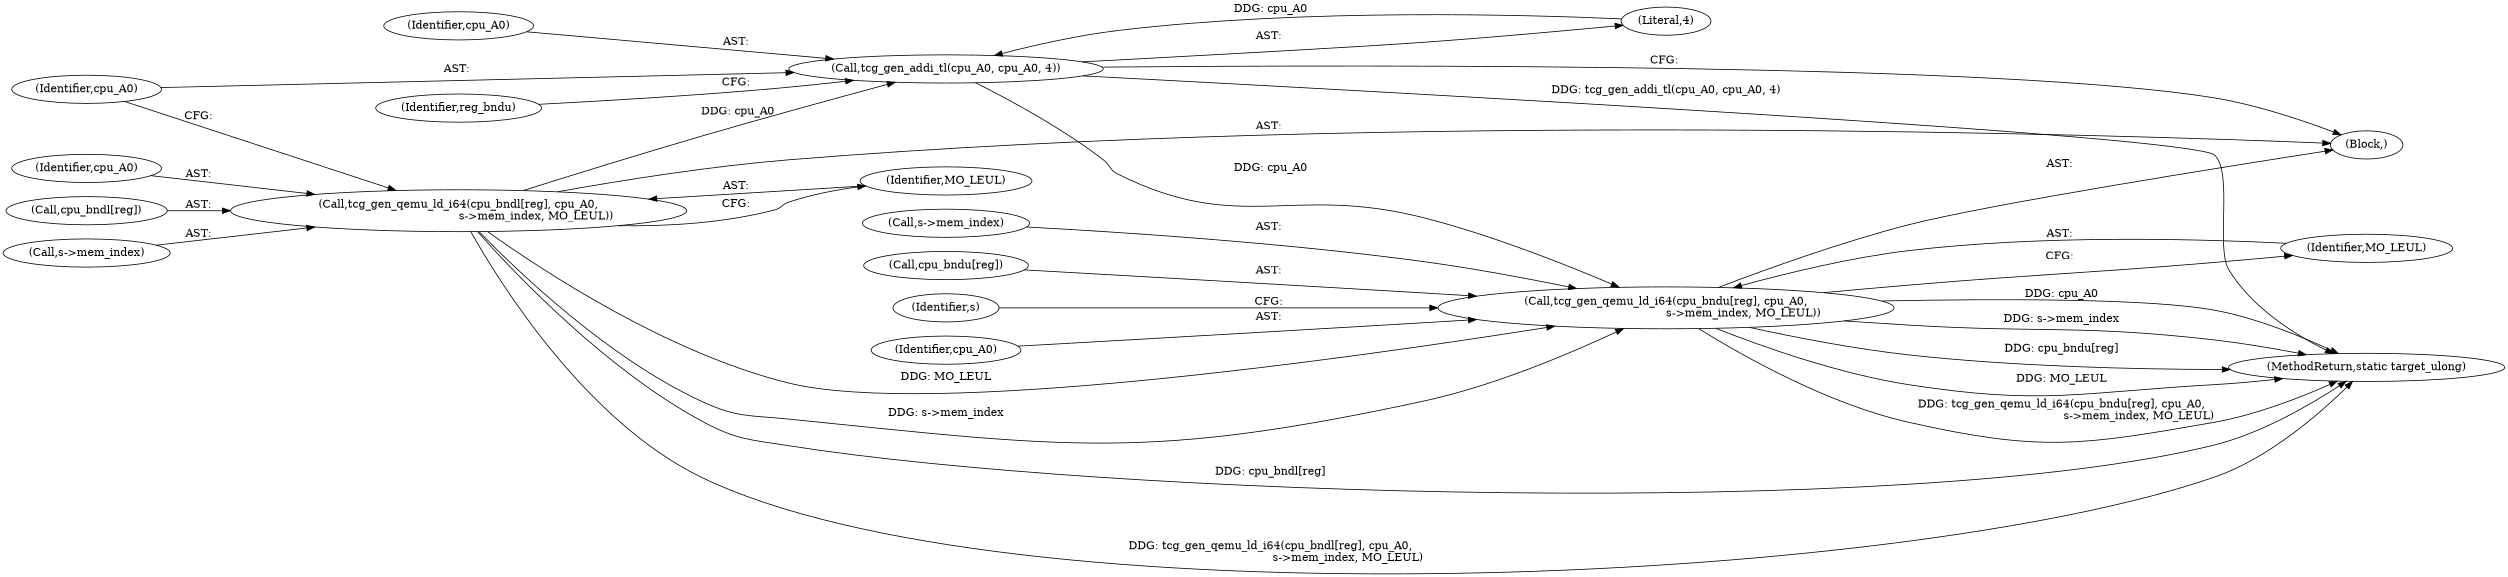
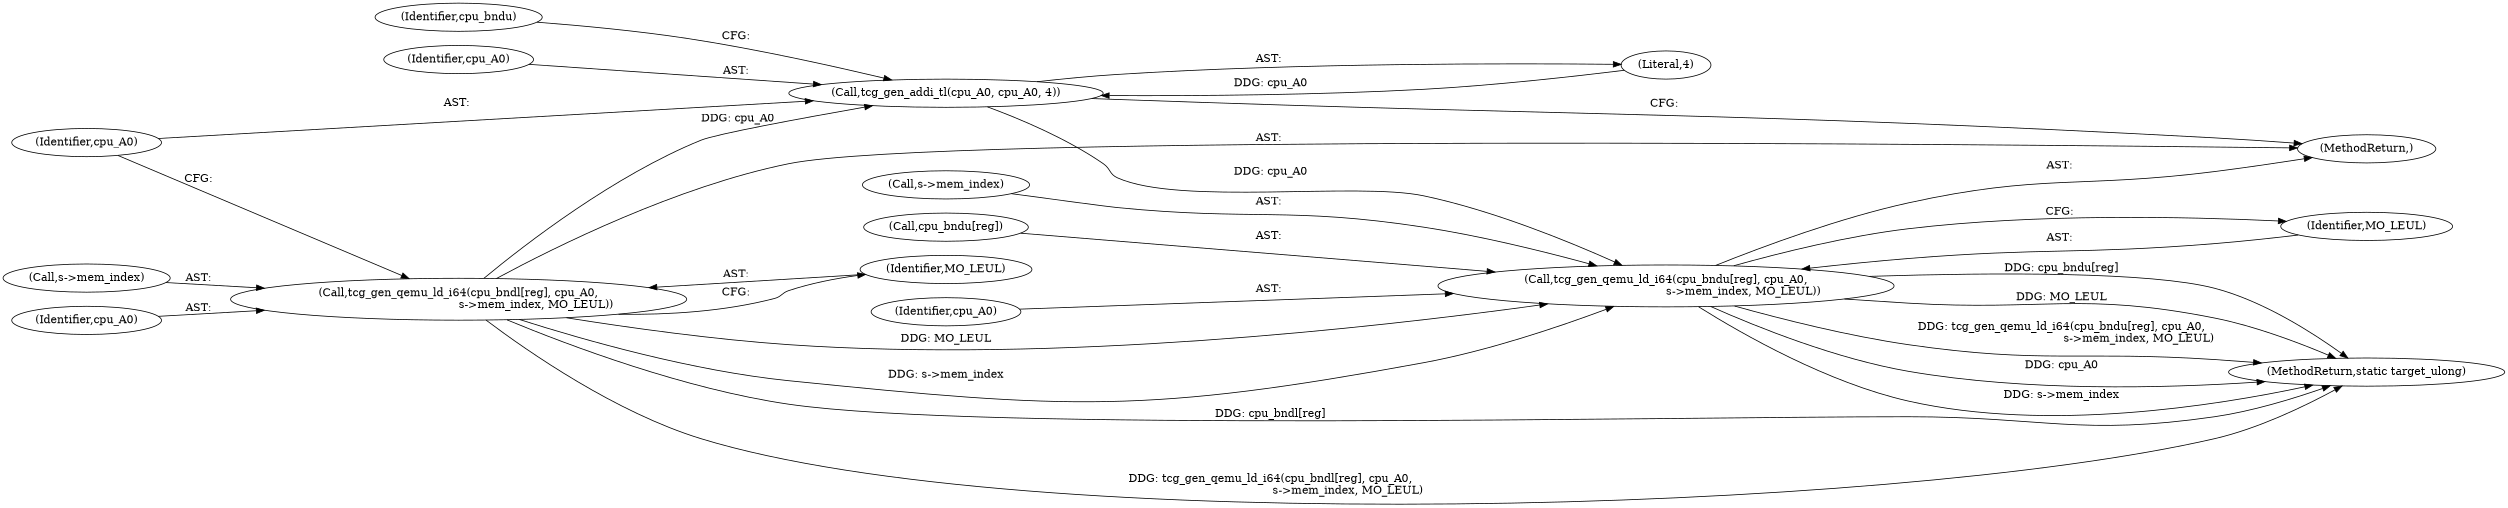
(459, 108) -> (459, 17)
(1772, 115) -> none
(2367, 145) -> (2367, 149)
(87, 211) -> none
(946, 308) -> none
